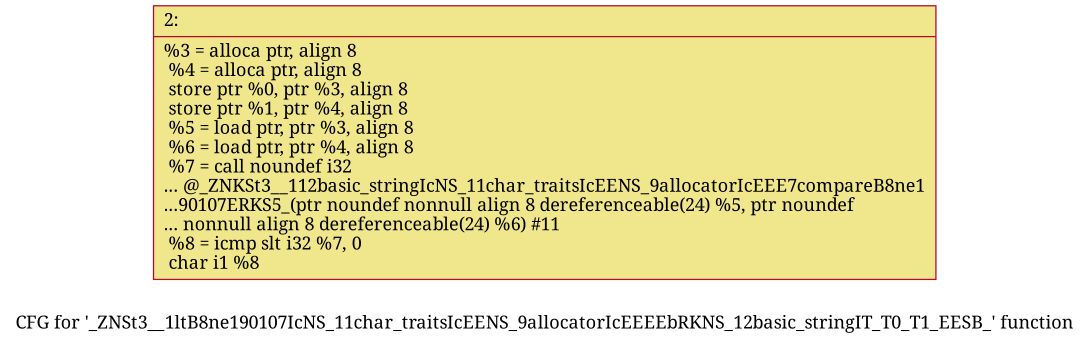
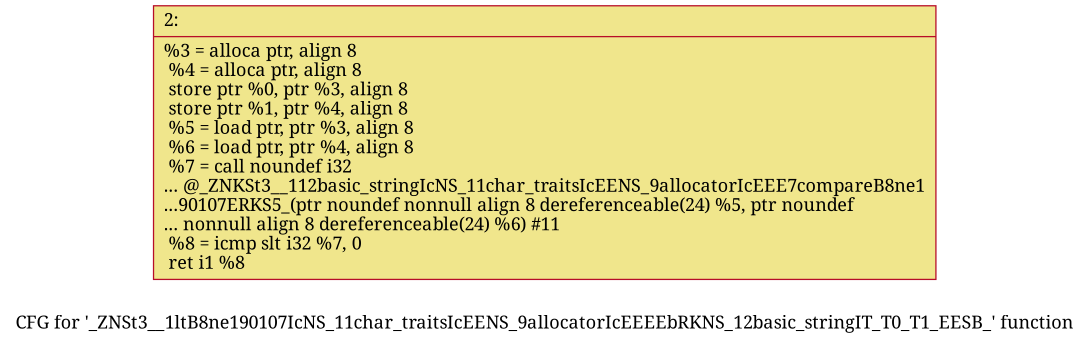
(212, 263) -> (205, 263)
